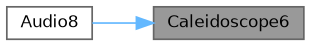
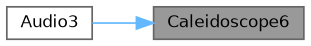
(50, 23) -> (50, 23)
